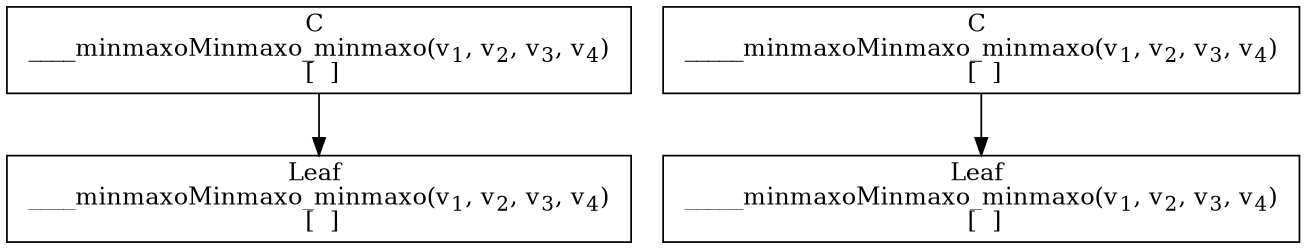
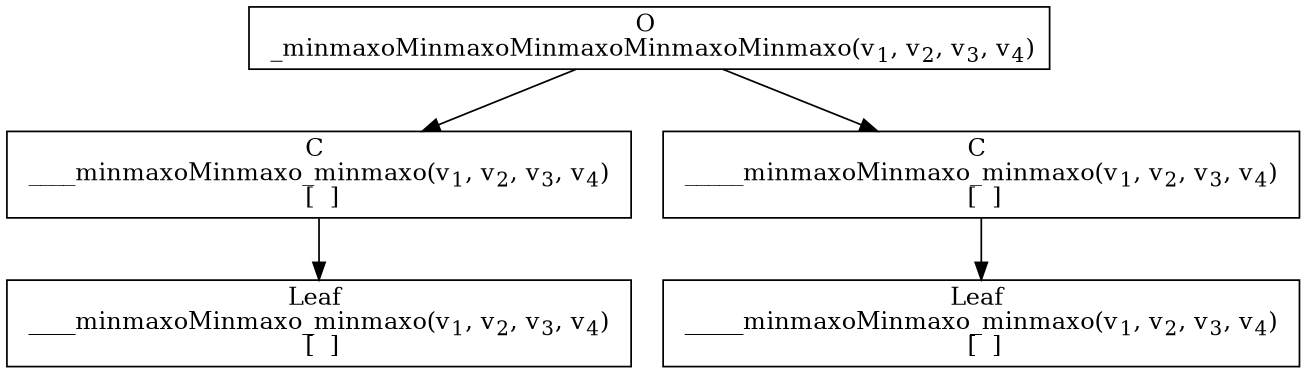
none -> (649, 38)
